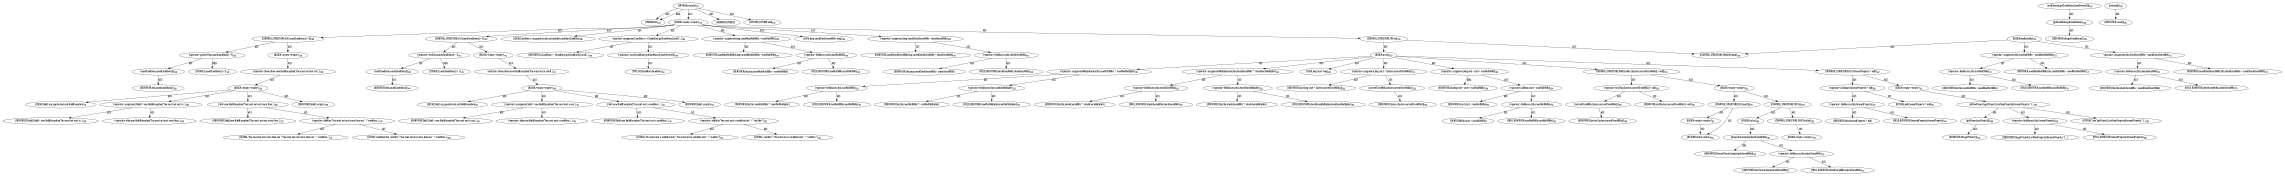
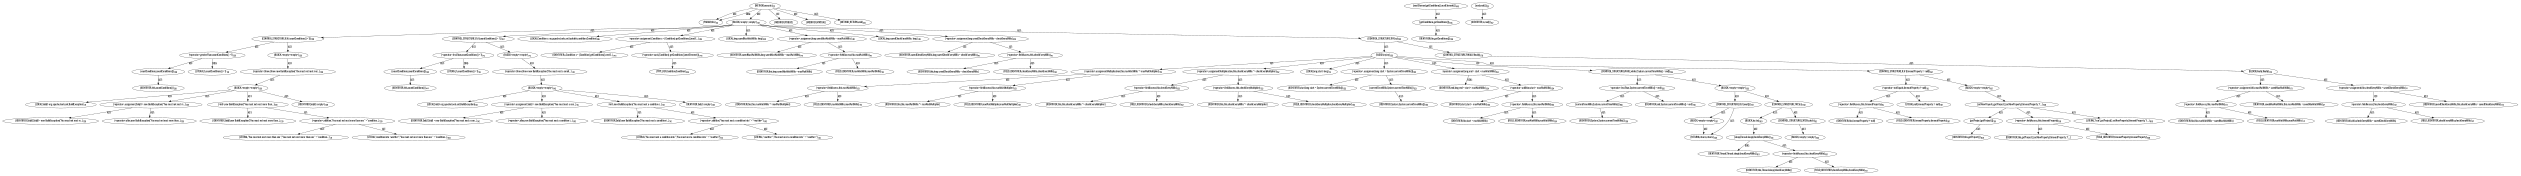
none -> (816, 22)
none -> (746, 39)
(1878, 47) -> (1866, 64)
(1739, 55) -> (1482, 55)
